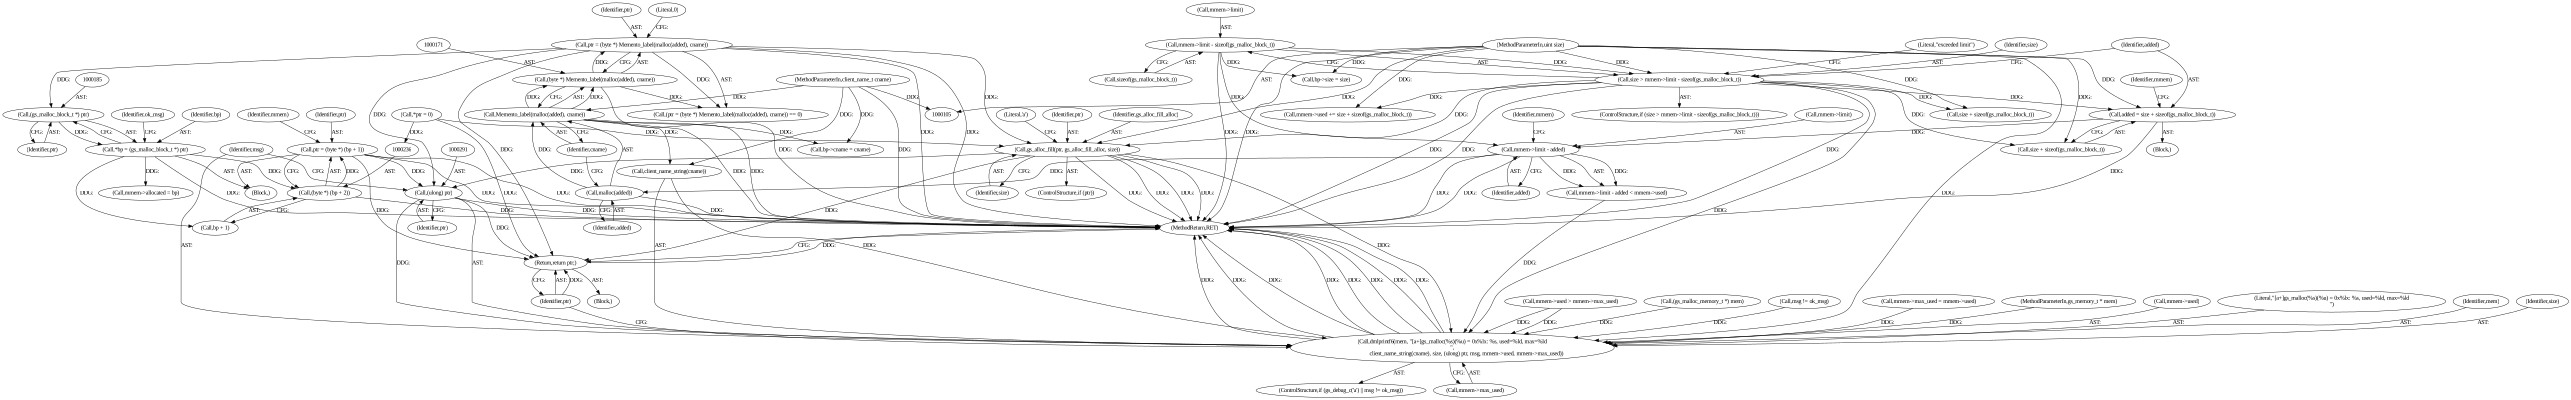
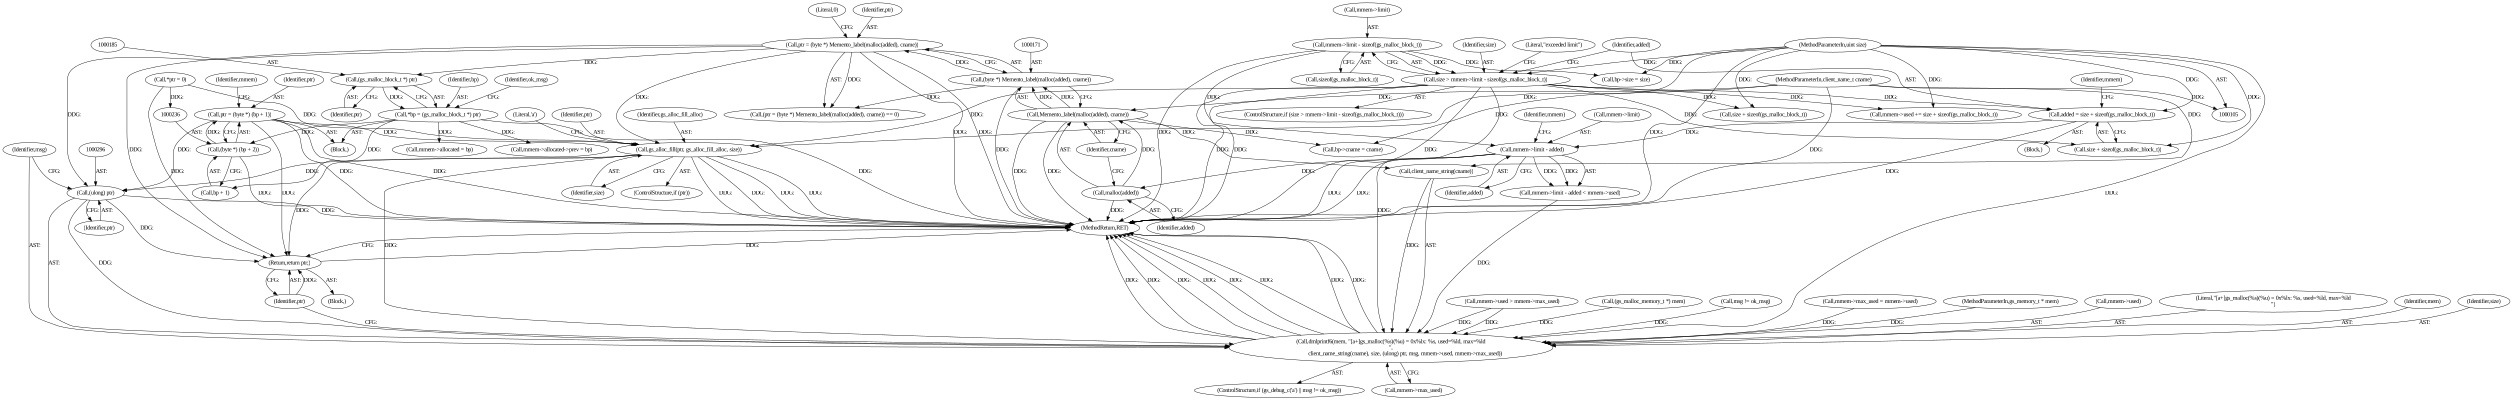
none -> (453, 140)
(458, 150) -> (96, 150)
none -> (552, 150)
